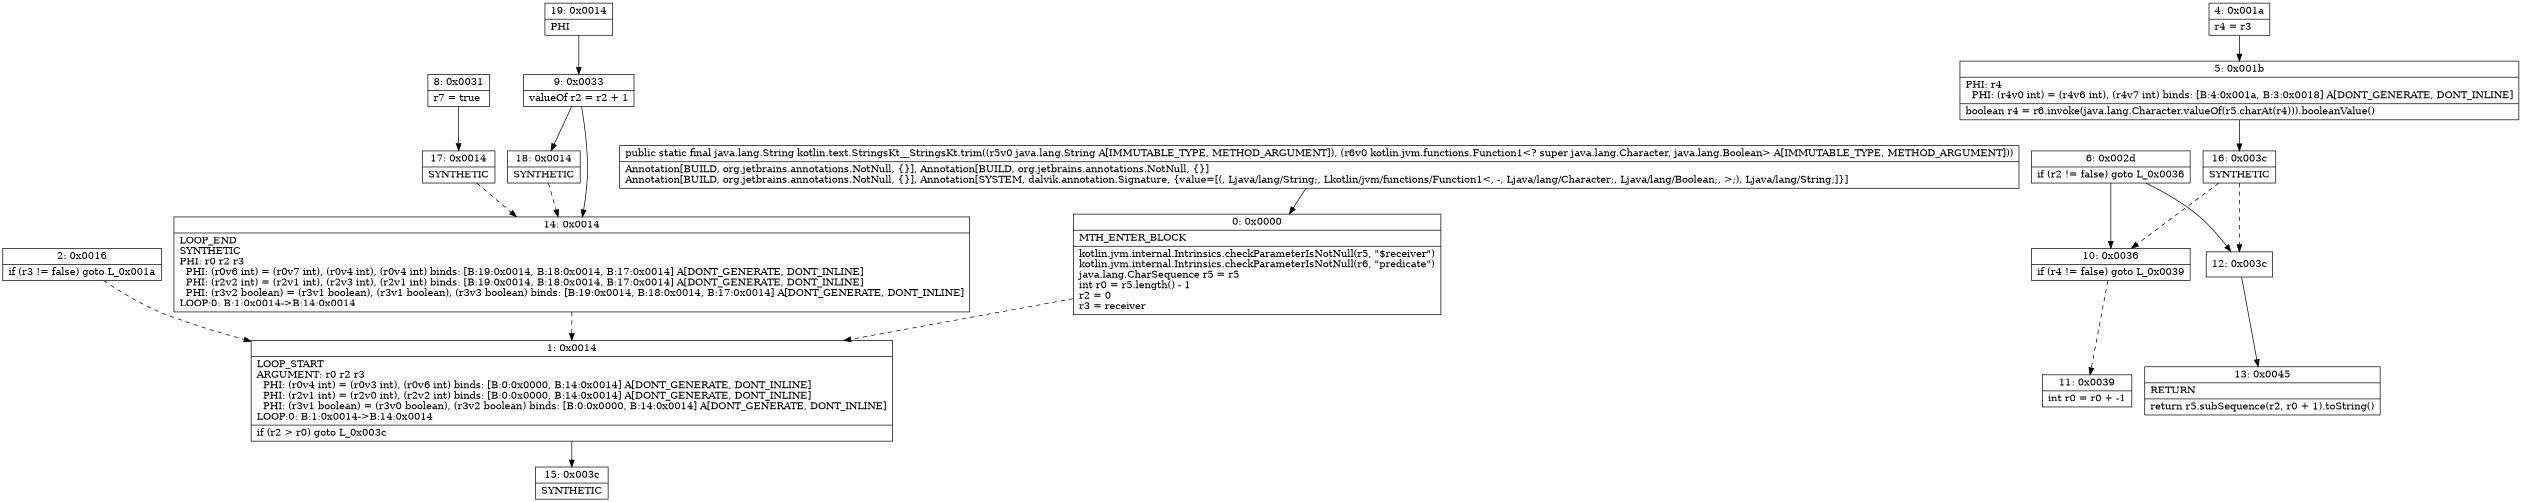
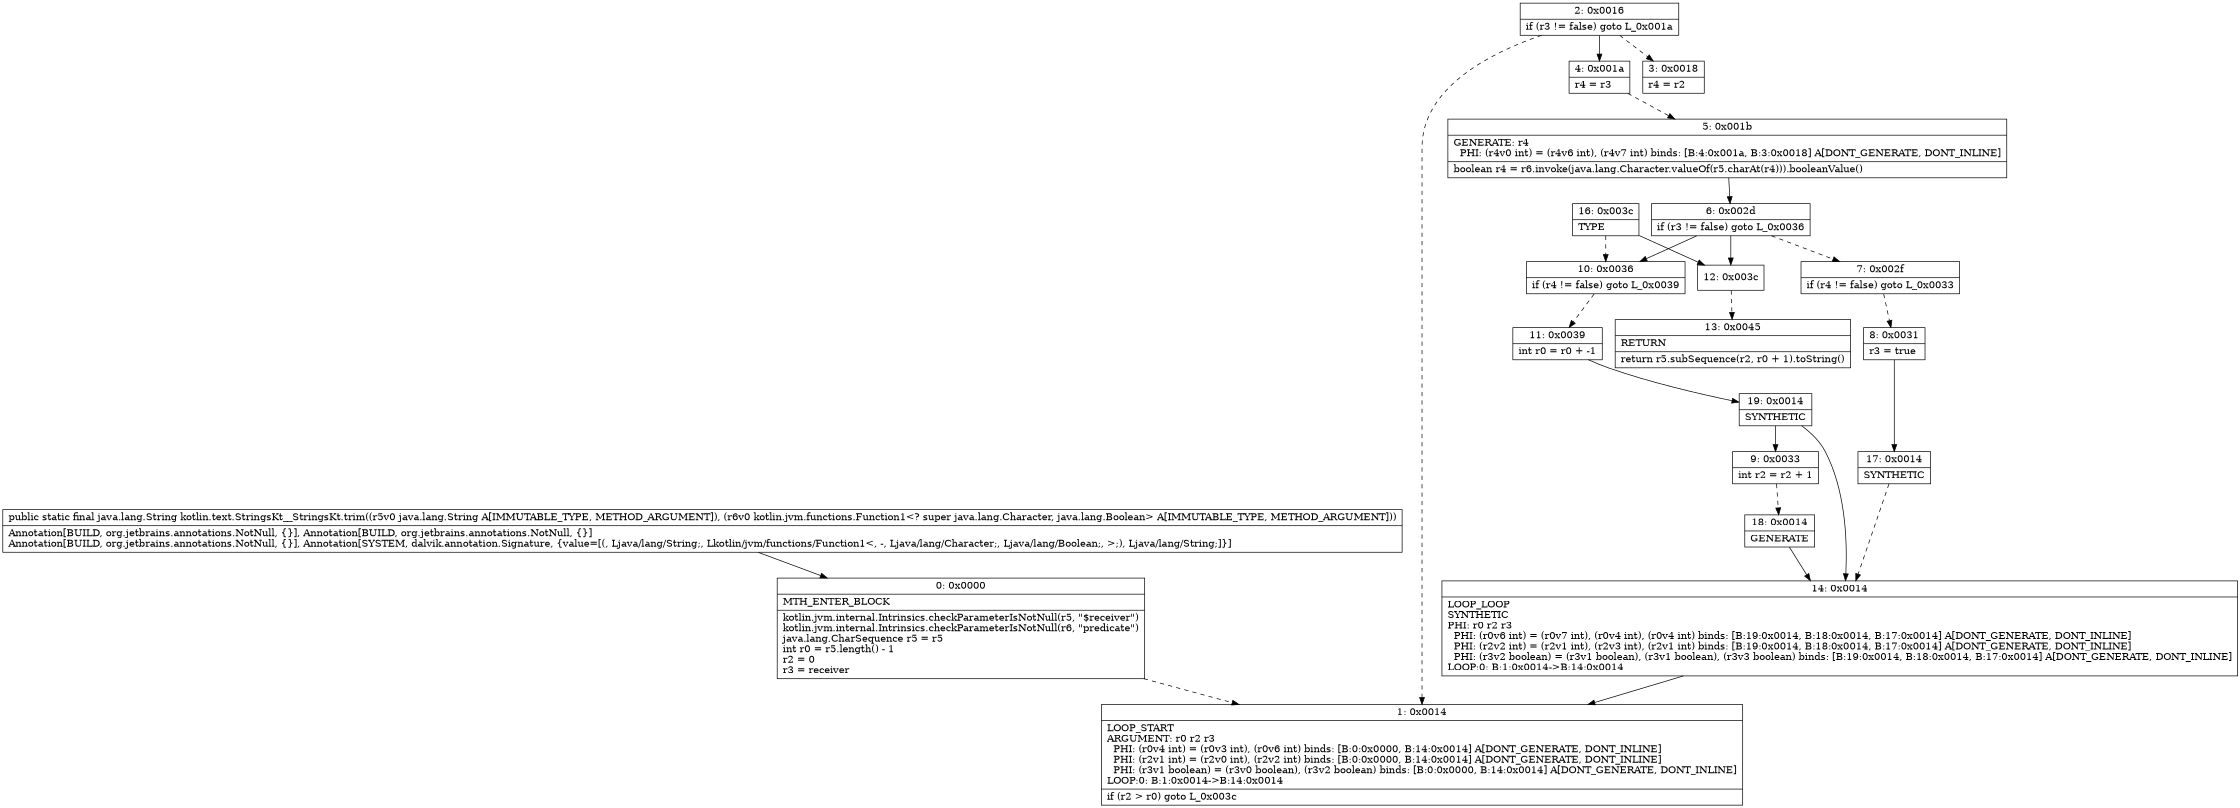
(560, 27) -> (1776, 417)
none -> (1599, 45)
(2239, 45) -> (1648, 105)
none -> (1674, 77)
(1985, 85) -> (1493, 143)
(457, 98) -> (1893, 351)
(579, 98) -> (1776, 475)
(563, 125) -> (1777, 496)
(2239, 132) -> (1729, 187)
(587, 158) -> (1840, 494)
(544, 175) -> (1780, 539)
(2111, 175) -> (1731, 227)
(2239, 175) -> (1592, 227)
(552, 197) -> (1798, 561)
(2239, 214) -> (1663, 246)
(208, 241) -> (1479, 605)
none -> (1880, 278)
(2249, 318) -> (1732, 301)
(572, 323) -> (1639, 689)
none -> (1659, 383)
(572, 483) -> none
